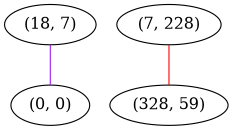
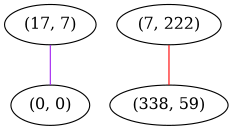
(50, 25) -> (50, 25)
(169, 25) -> (169, 25)
(169, 105) -> (169, 105)
